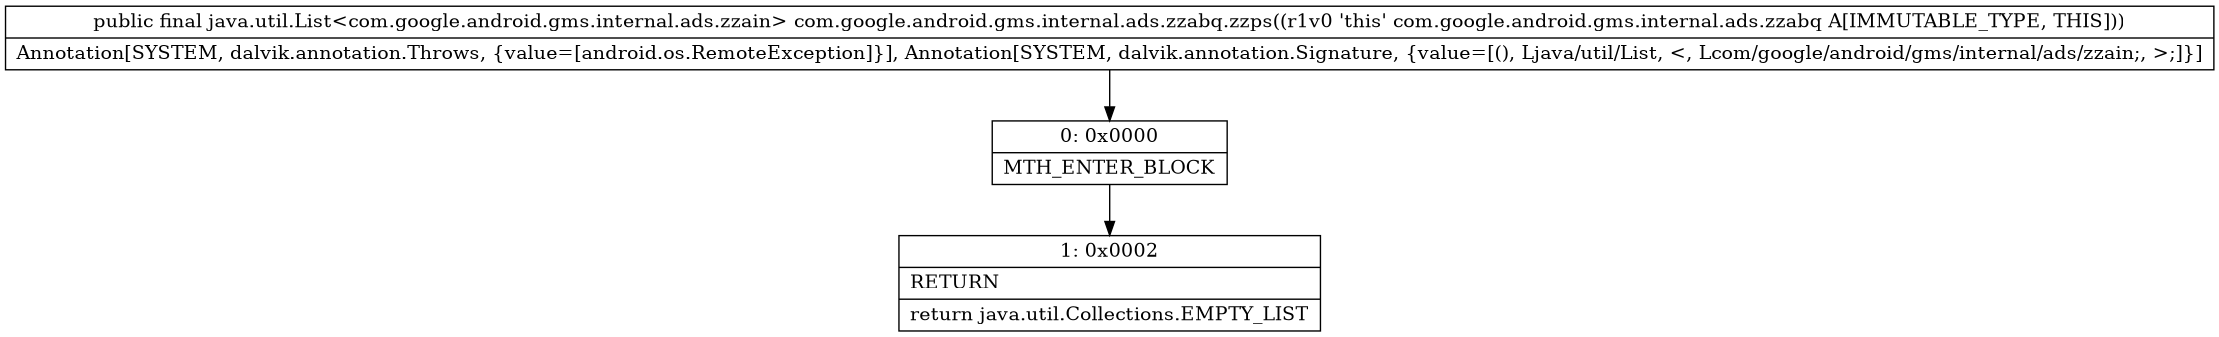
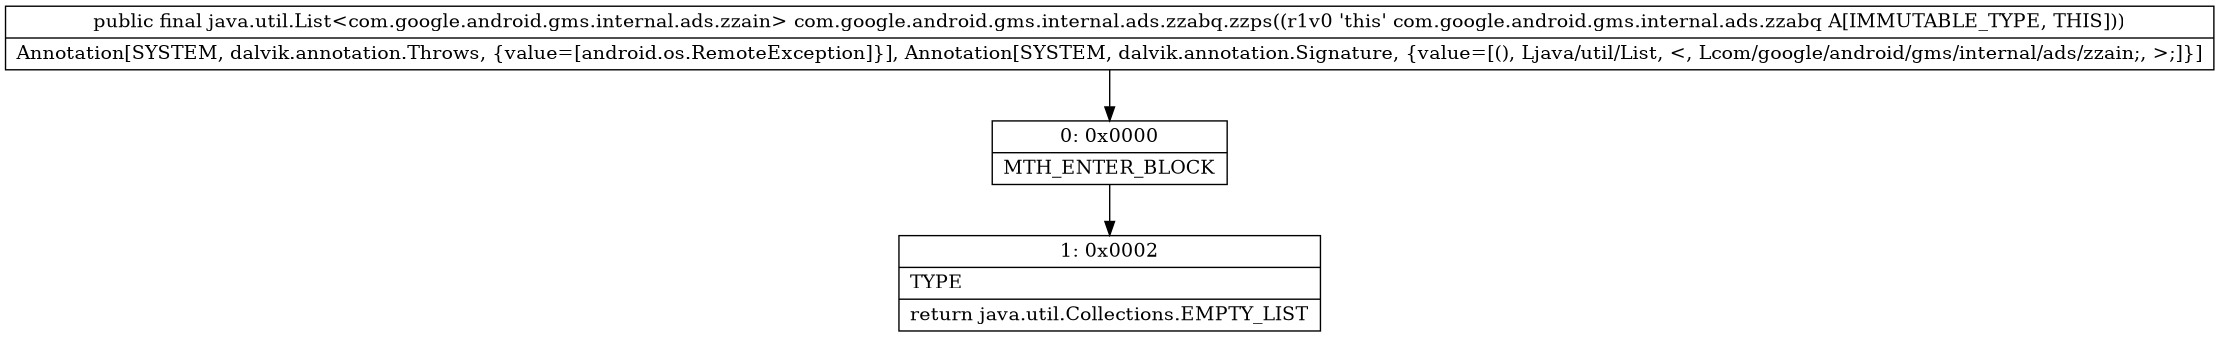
(955, 283) -> (937, 283)
